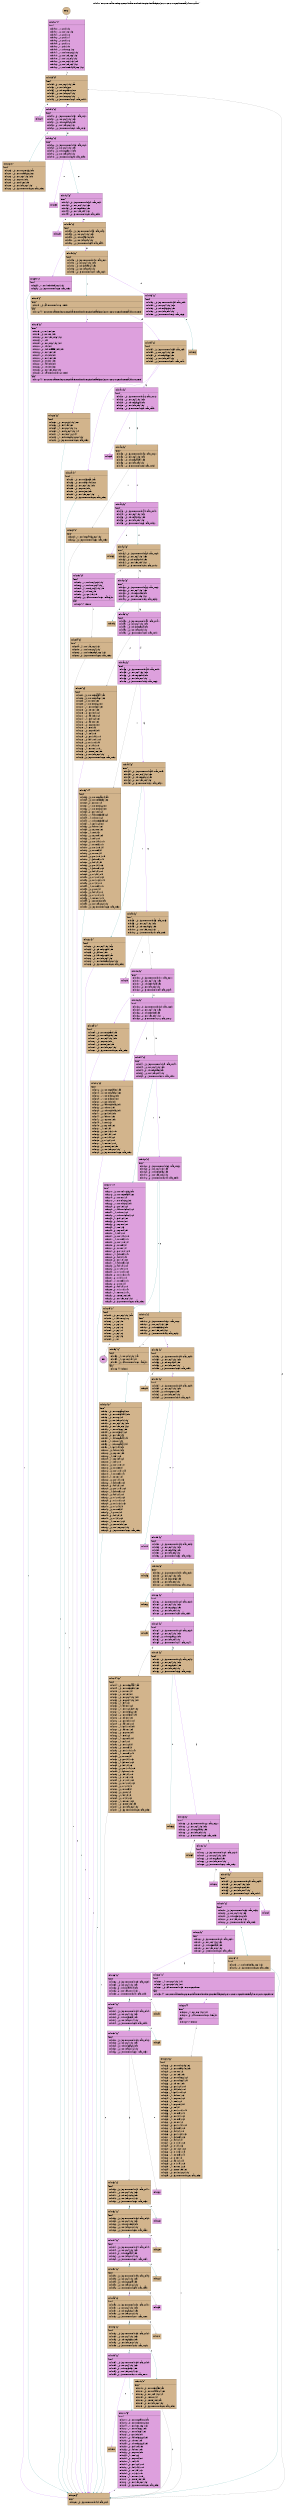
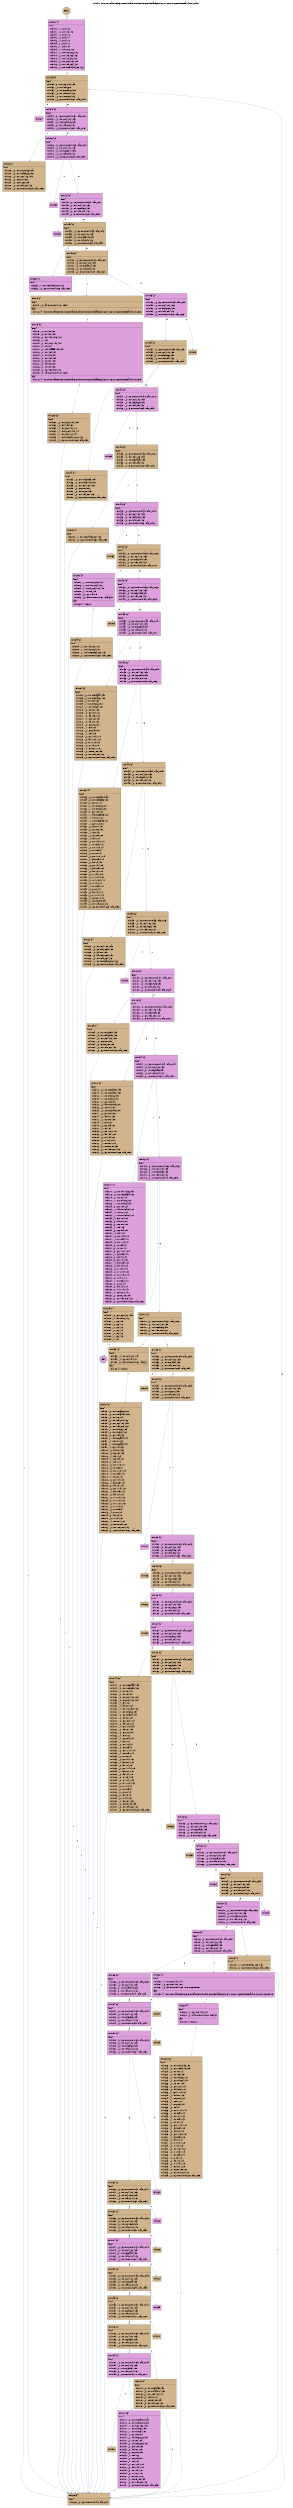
(146, 325) -> (166, 328)
